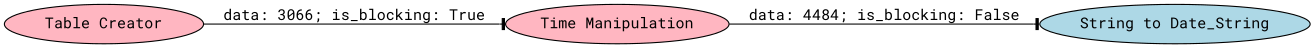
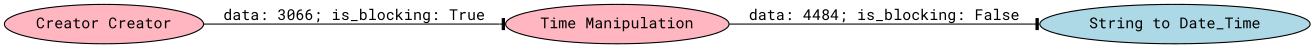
(104, 24) -> (104, 24)
(1175, 24) -> (1175, 24)
